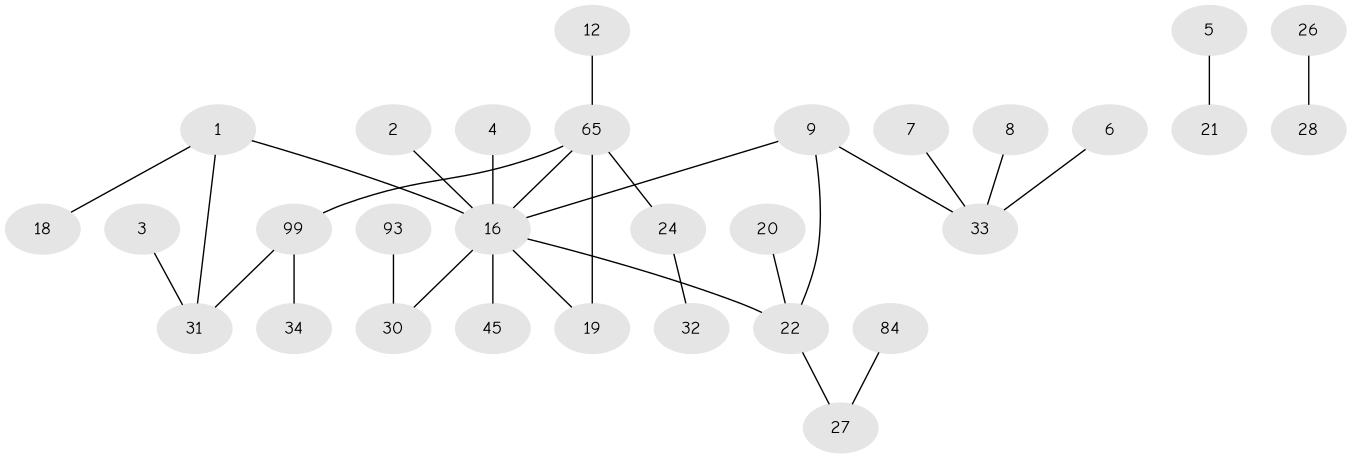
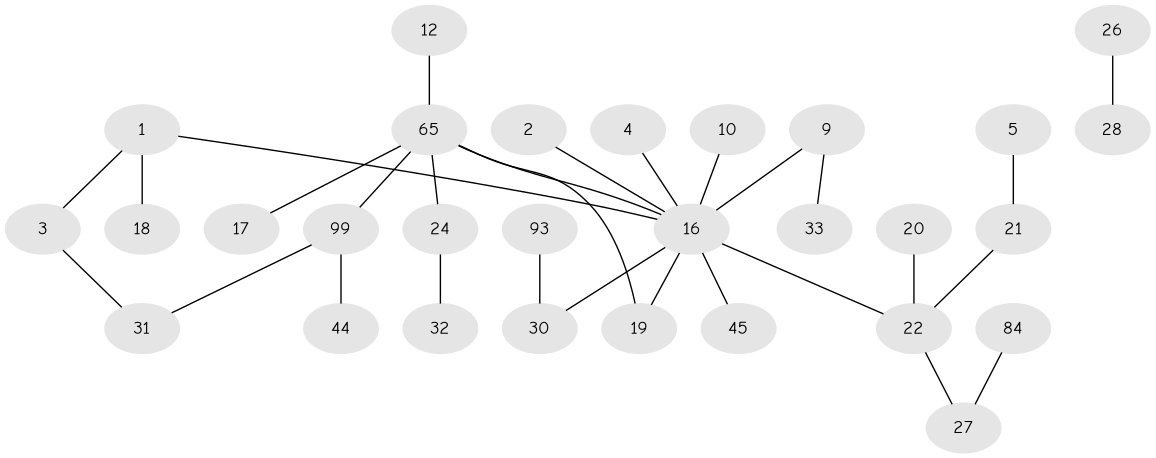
none -> (728, 130)
(911, 130) -> none
(1011, 130) -> none
(1110, 130) -> none
(206, 229) -> (93, 179)
none -> (242, 229)
(820, 231) -> (964, 279)
(294, 329) -> (341, 329)
